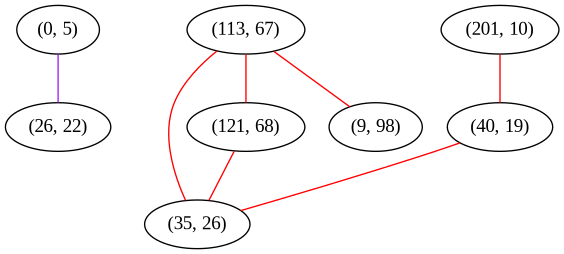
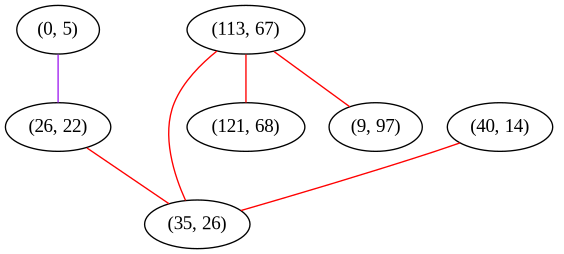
(500, 30) -> none
(376, 127) -> (376, 127)
(500, 127) -> (500, 127)
(222, 176) -> (128, 176)
